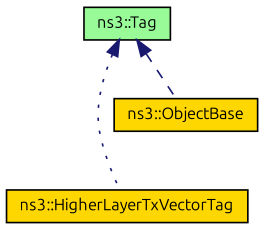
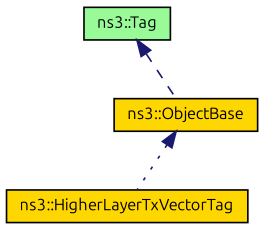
(99, 123) -> (152, 168)
